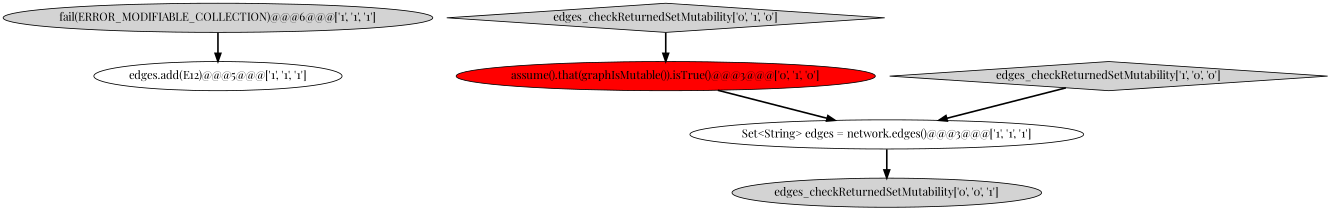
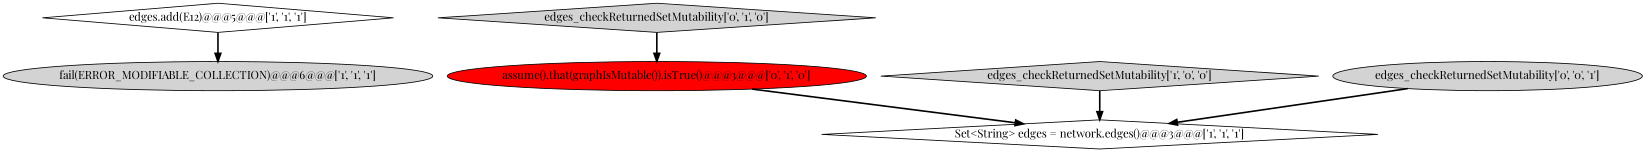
(218, 43) -> (218, 43)
(218, 76) -> (218, 18)
(887, 134) -> (1100, 134)
(887, 160) -> (1293, 105)
